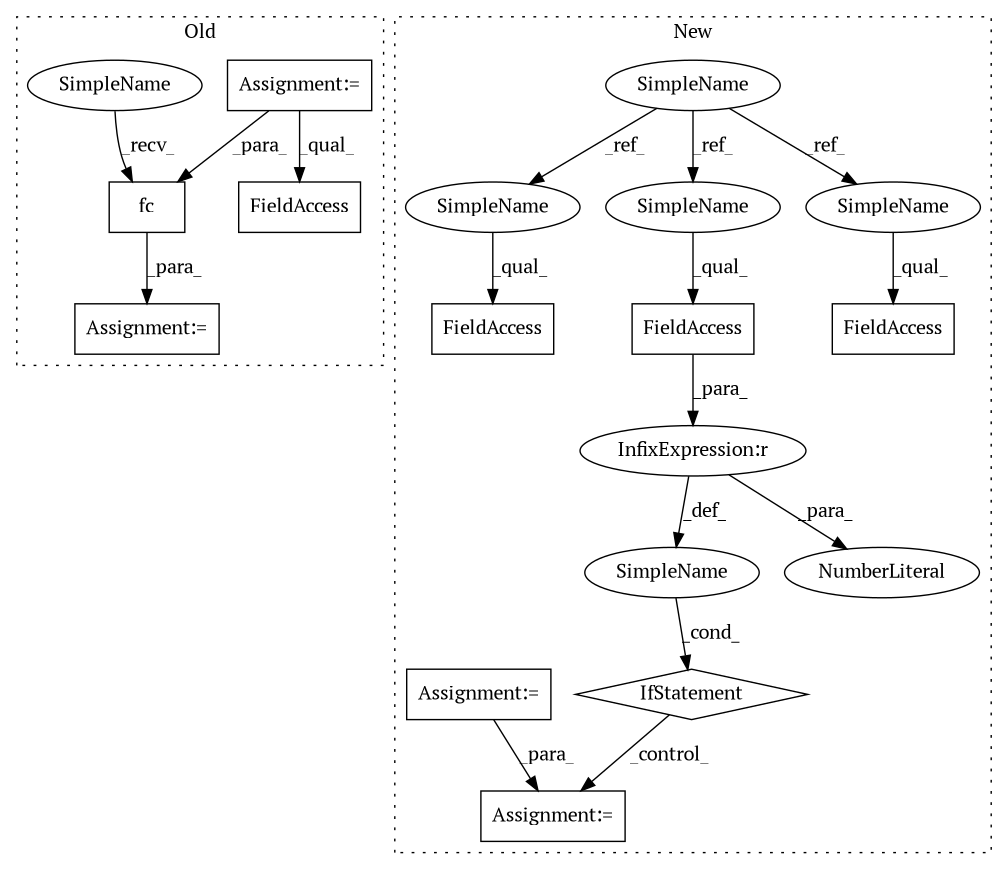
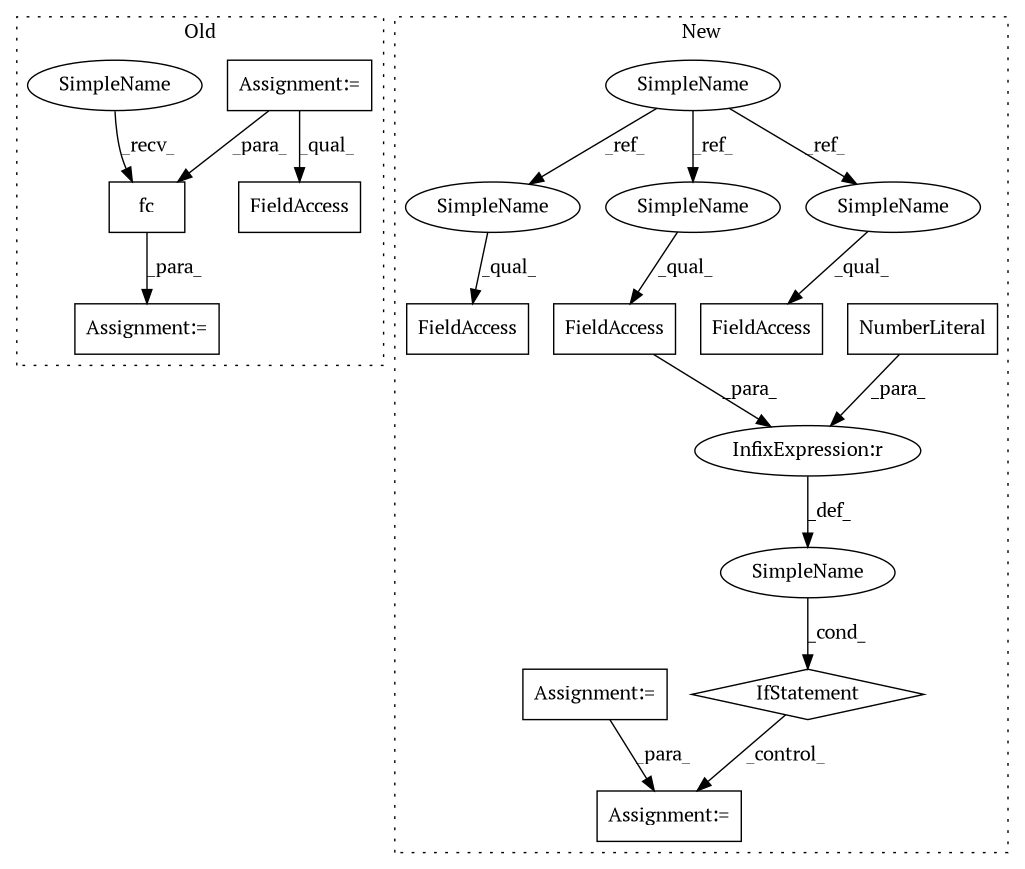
(782, 508) -> (870, 385)
(882, 573) -> (923, 329)
